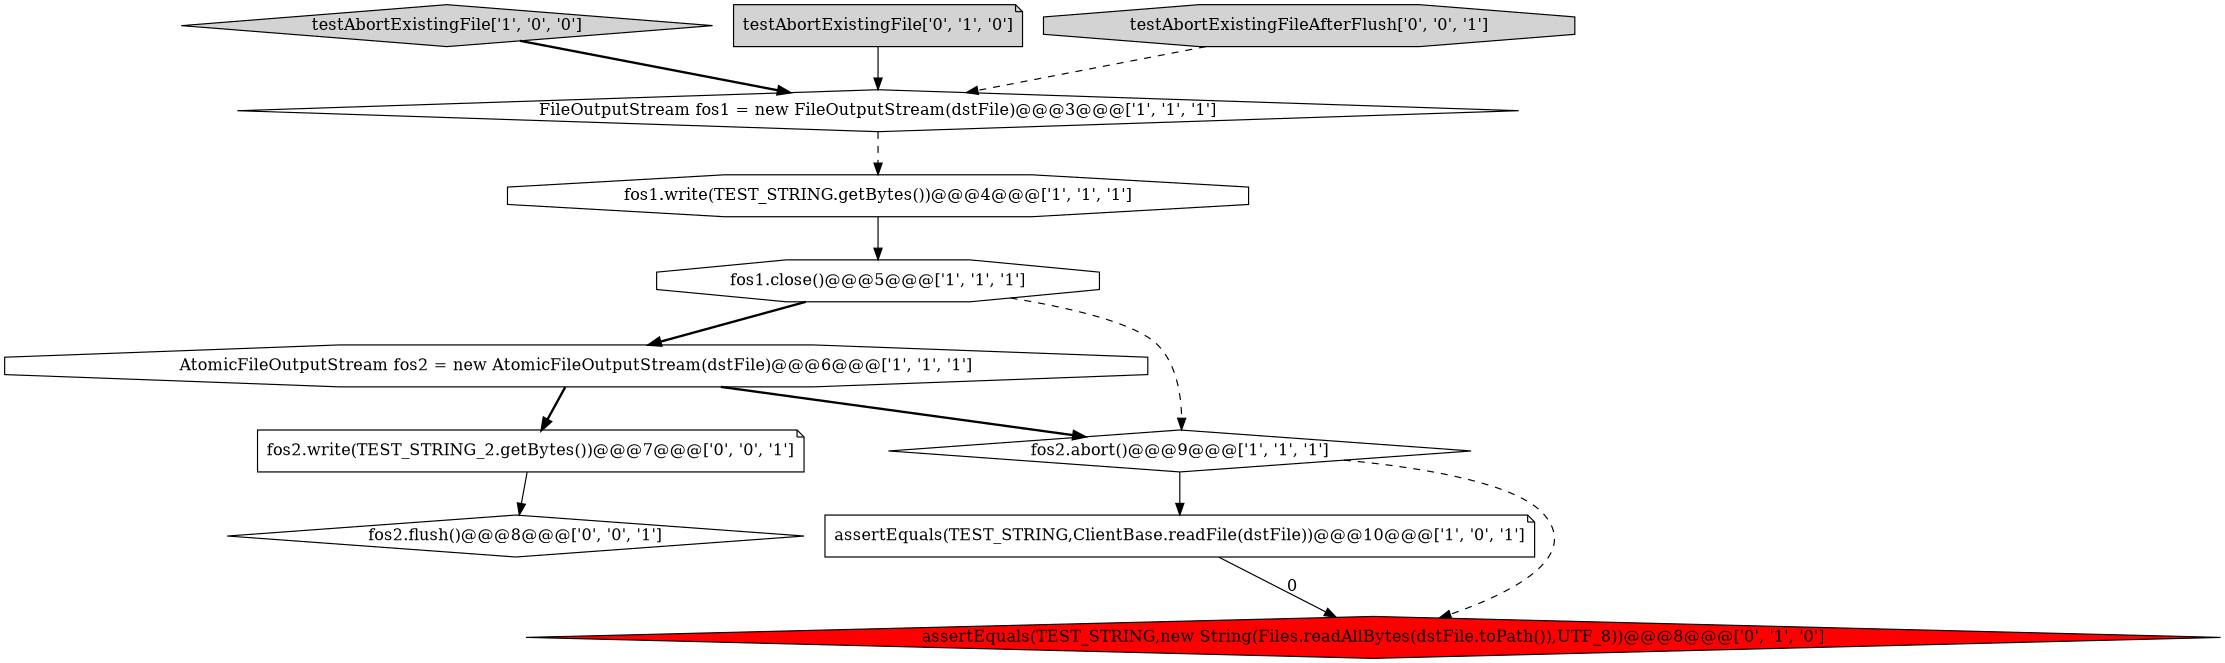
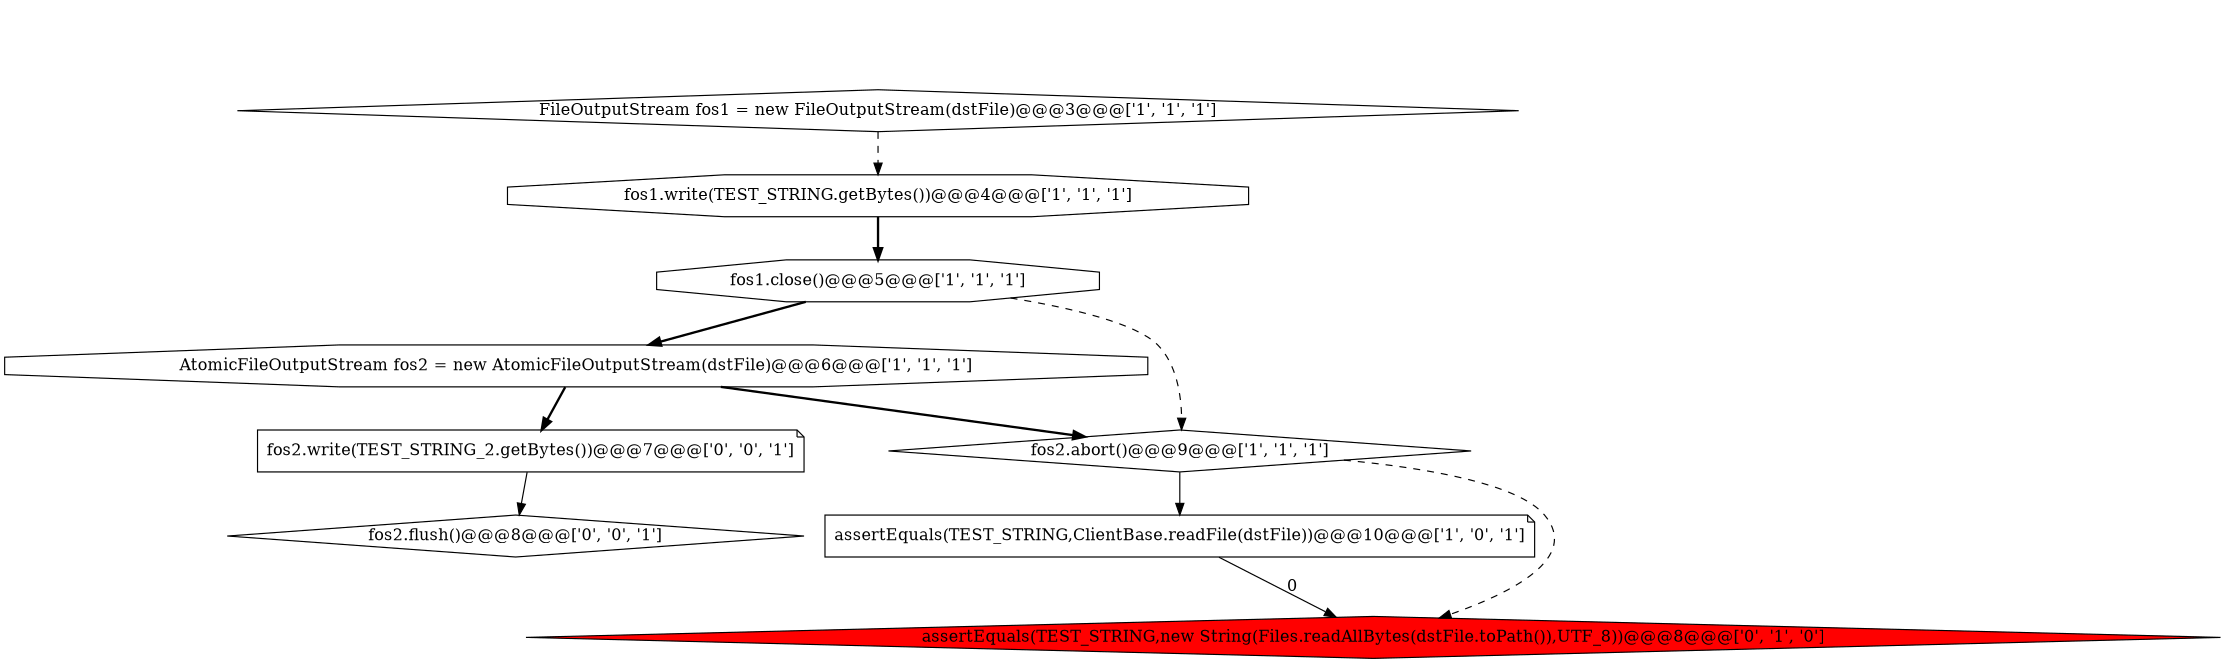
(447, 26) -> none
(878, 26) -> none
(1309, 26) -> none
(878, 233) -> (878, 233)
